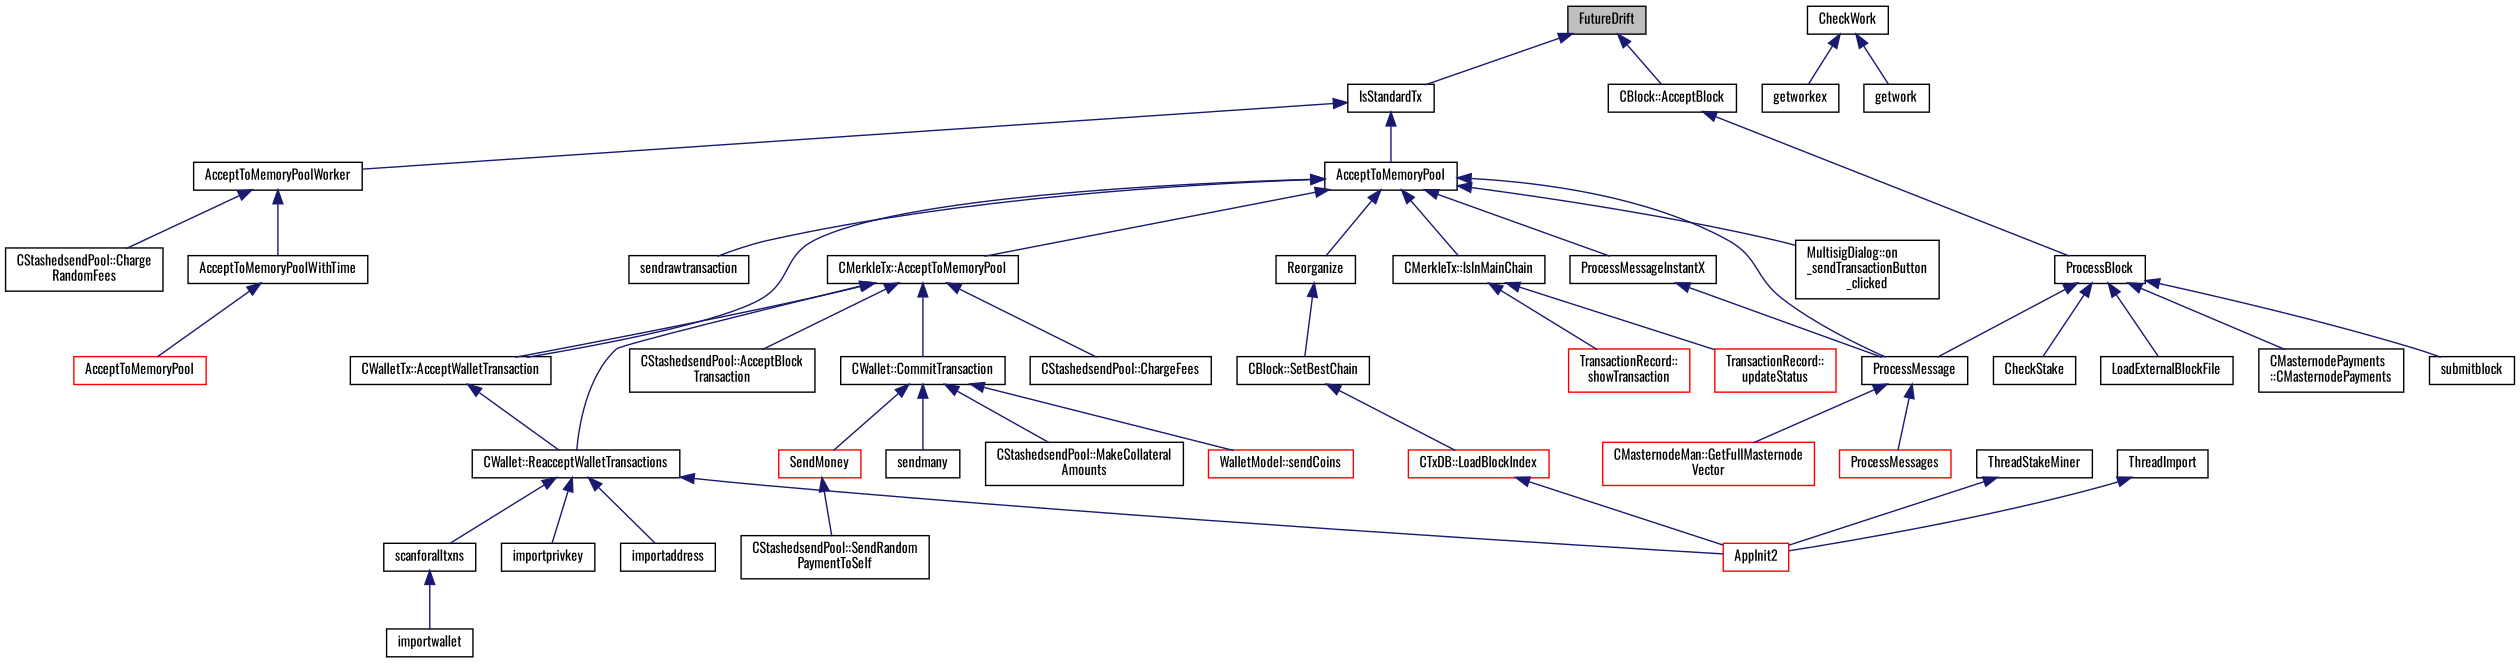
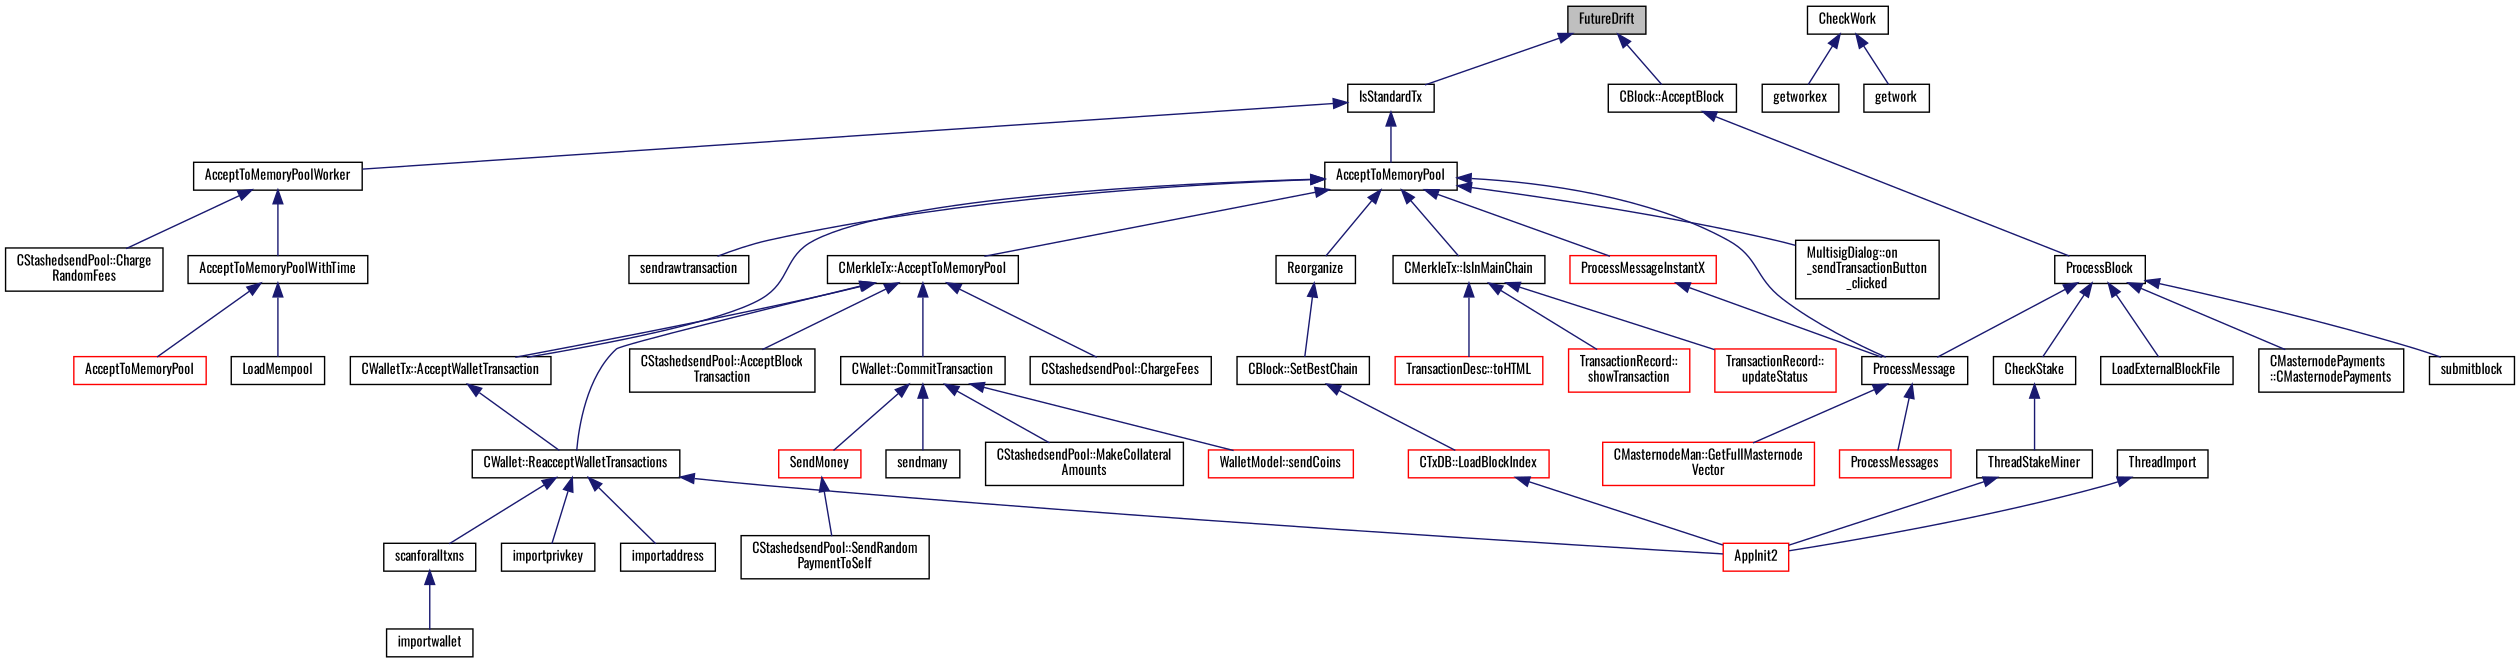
(1643, 270) -> (1643, 270)
none -> (278, 371)
none -> (1469, 371)
none -> (2035, 424)
